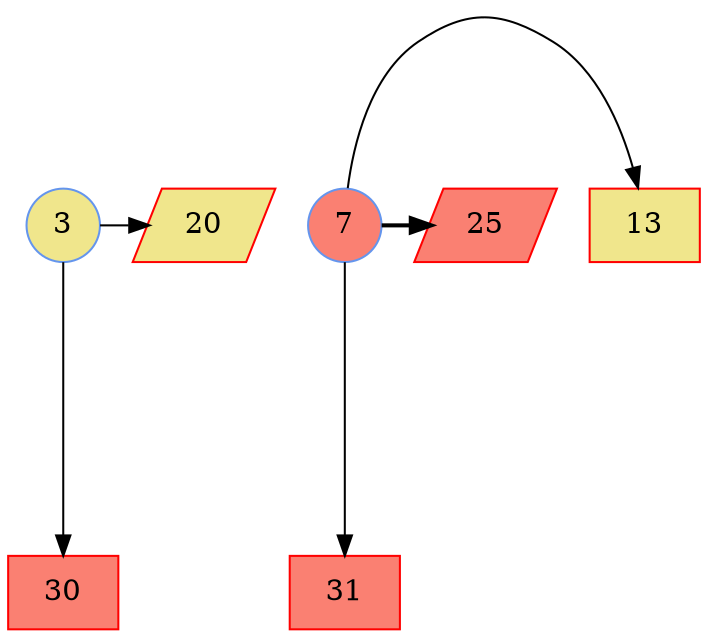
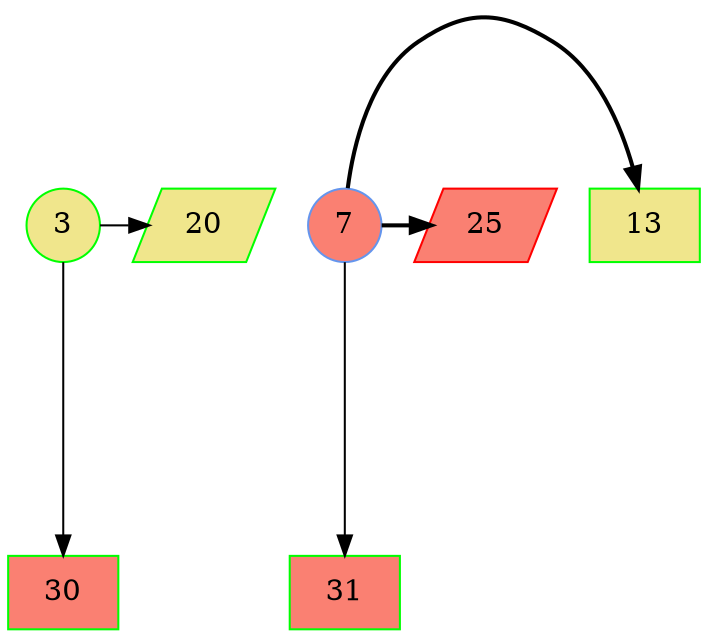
(478, 18) -> (478, 18)
(63, 225) -> (63, 225)
(204, 225) -> (204, 225)
(645, 225) -> (645, 225)
(63, 593) -> (63, 593)
(345, 593) -> (345, 593)
